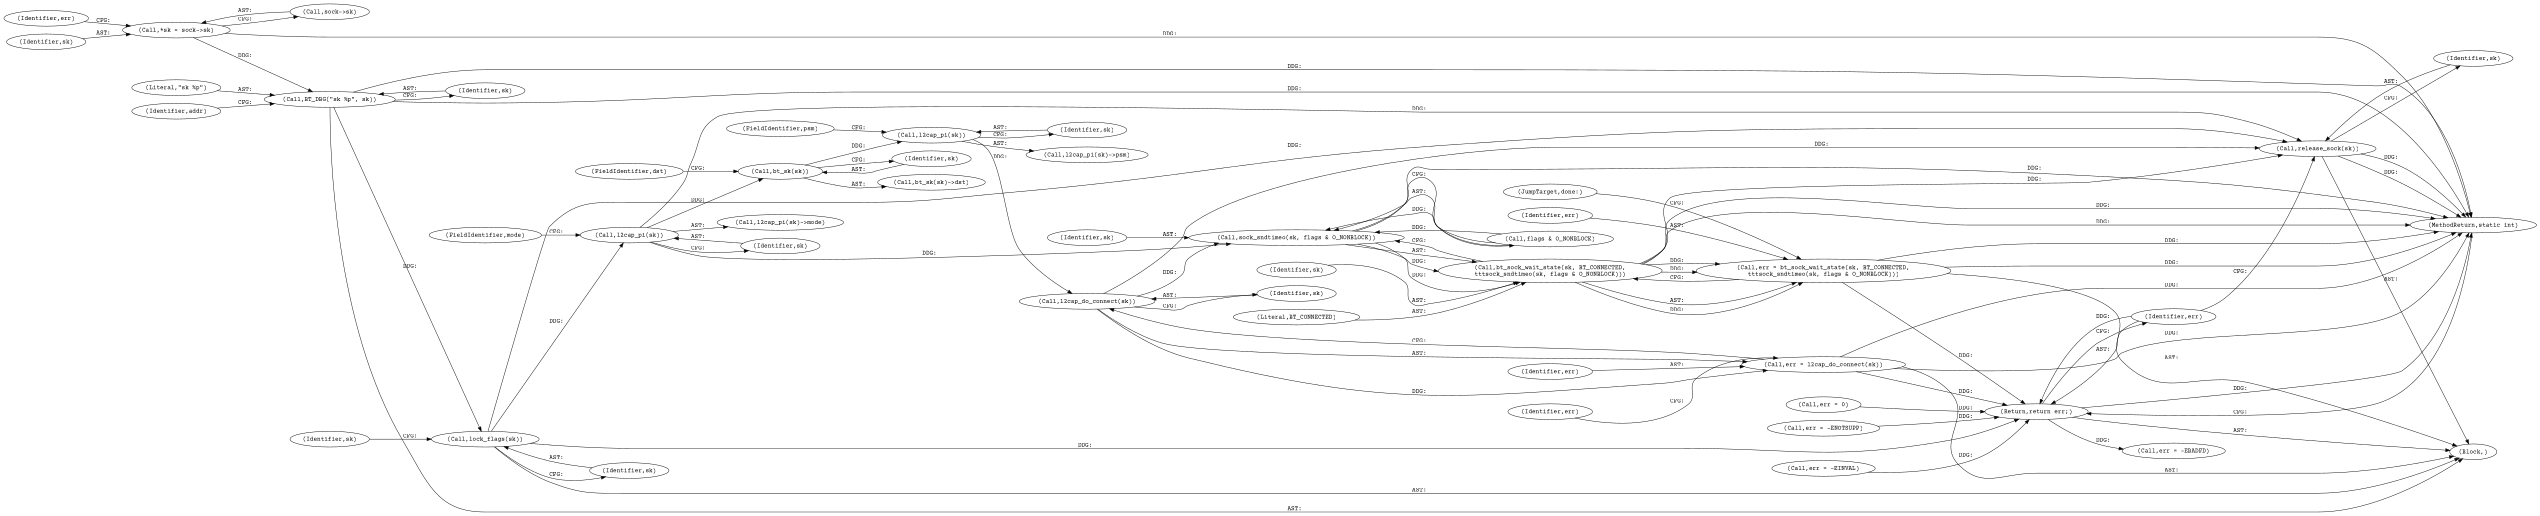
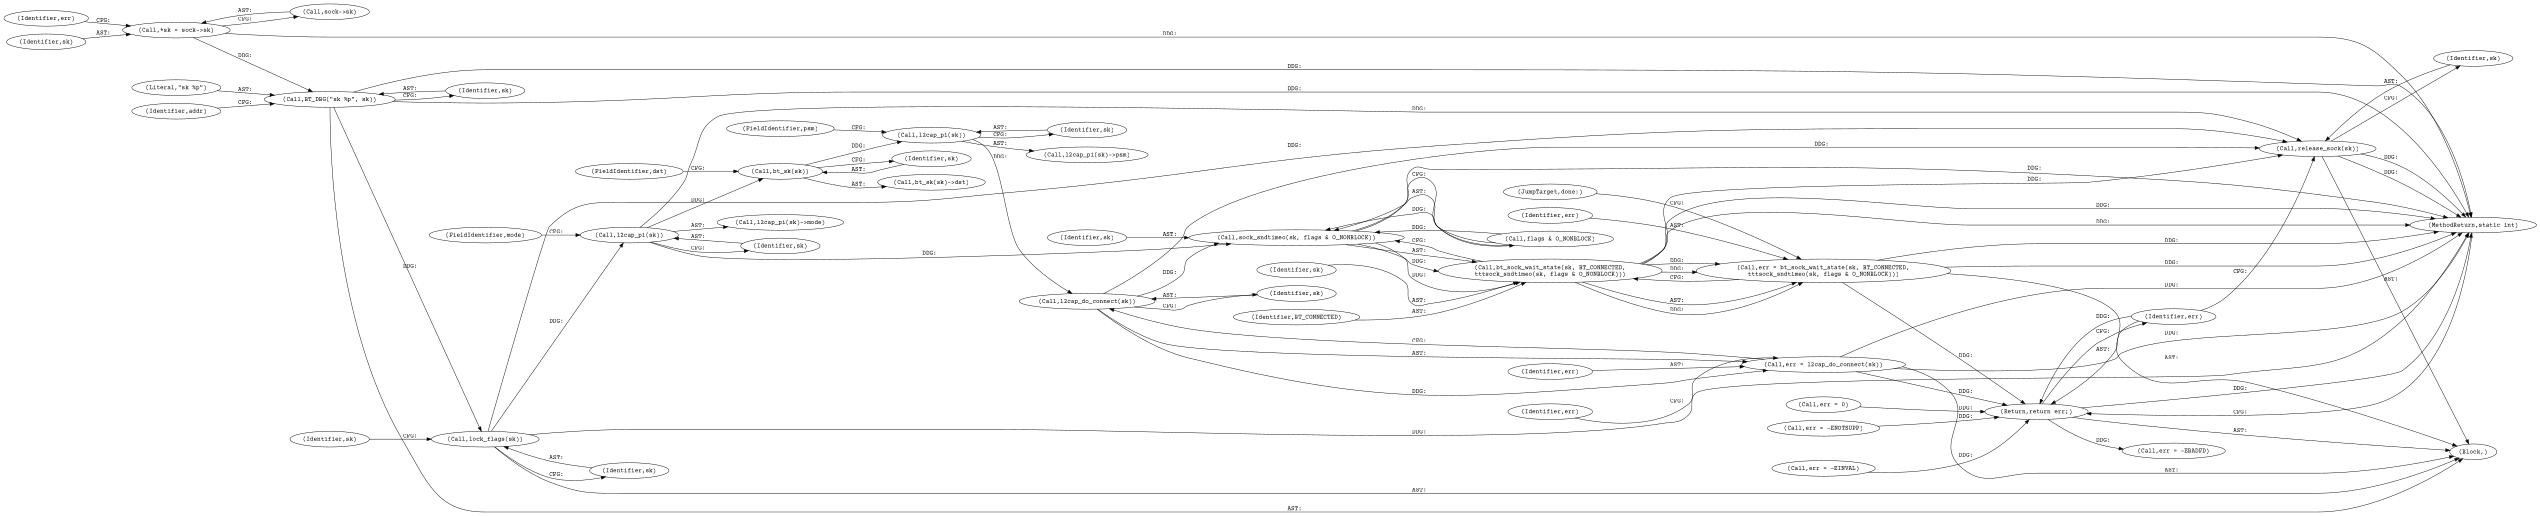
(1297, 317) -> (1297, 317)
(1274, 448) -> (1535, 433)
